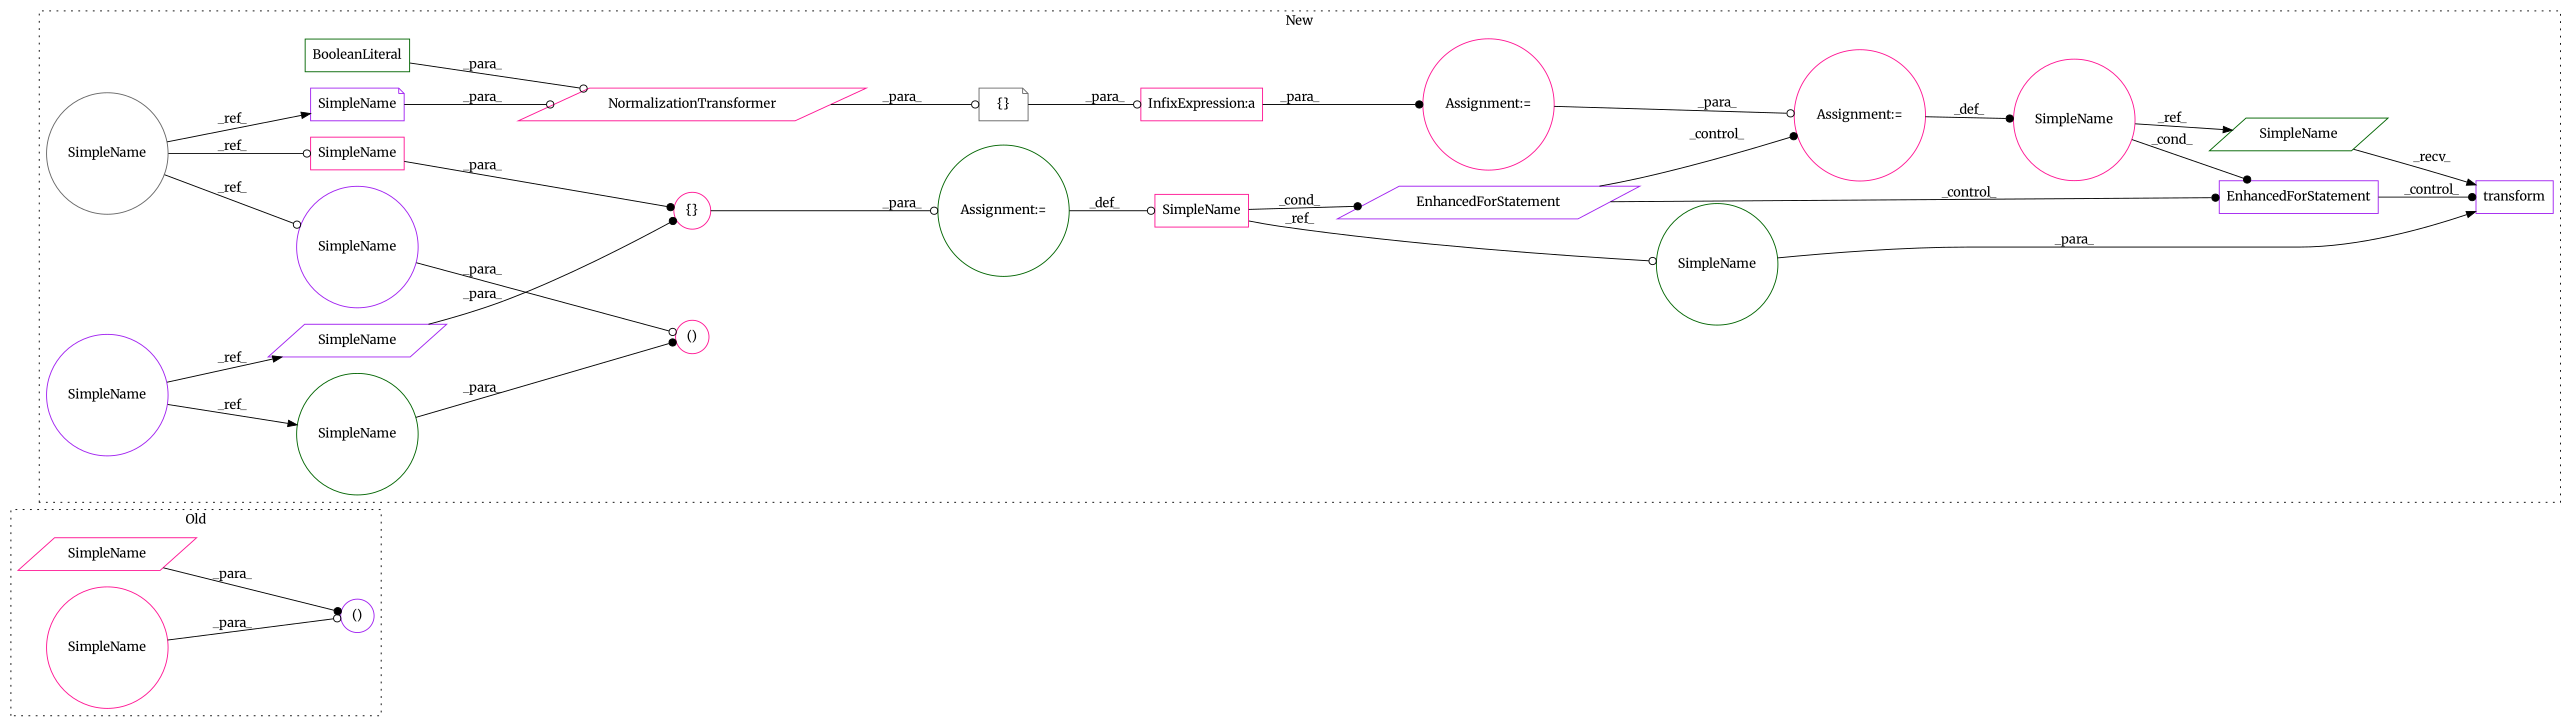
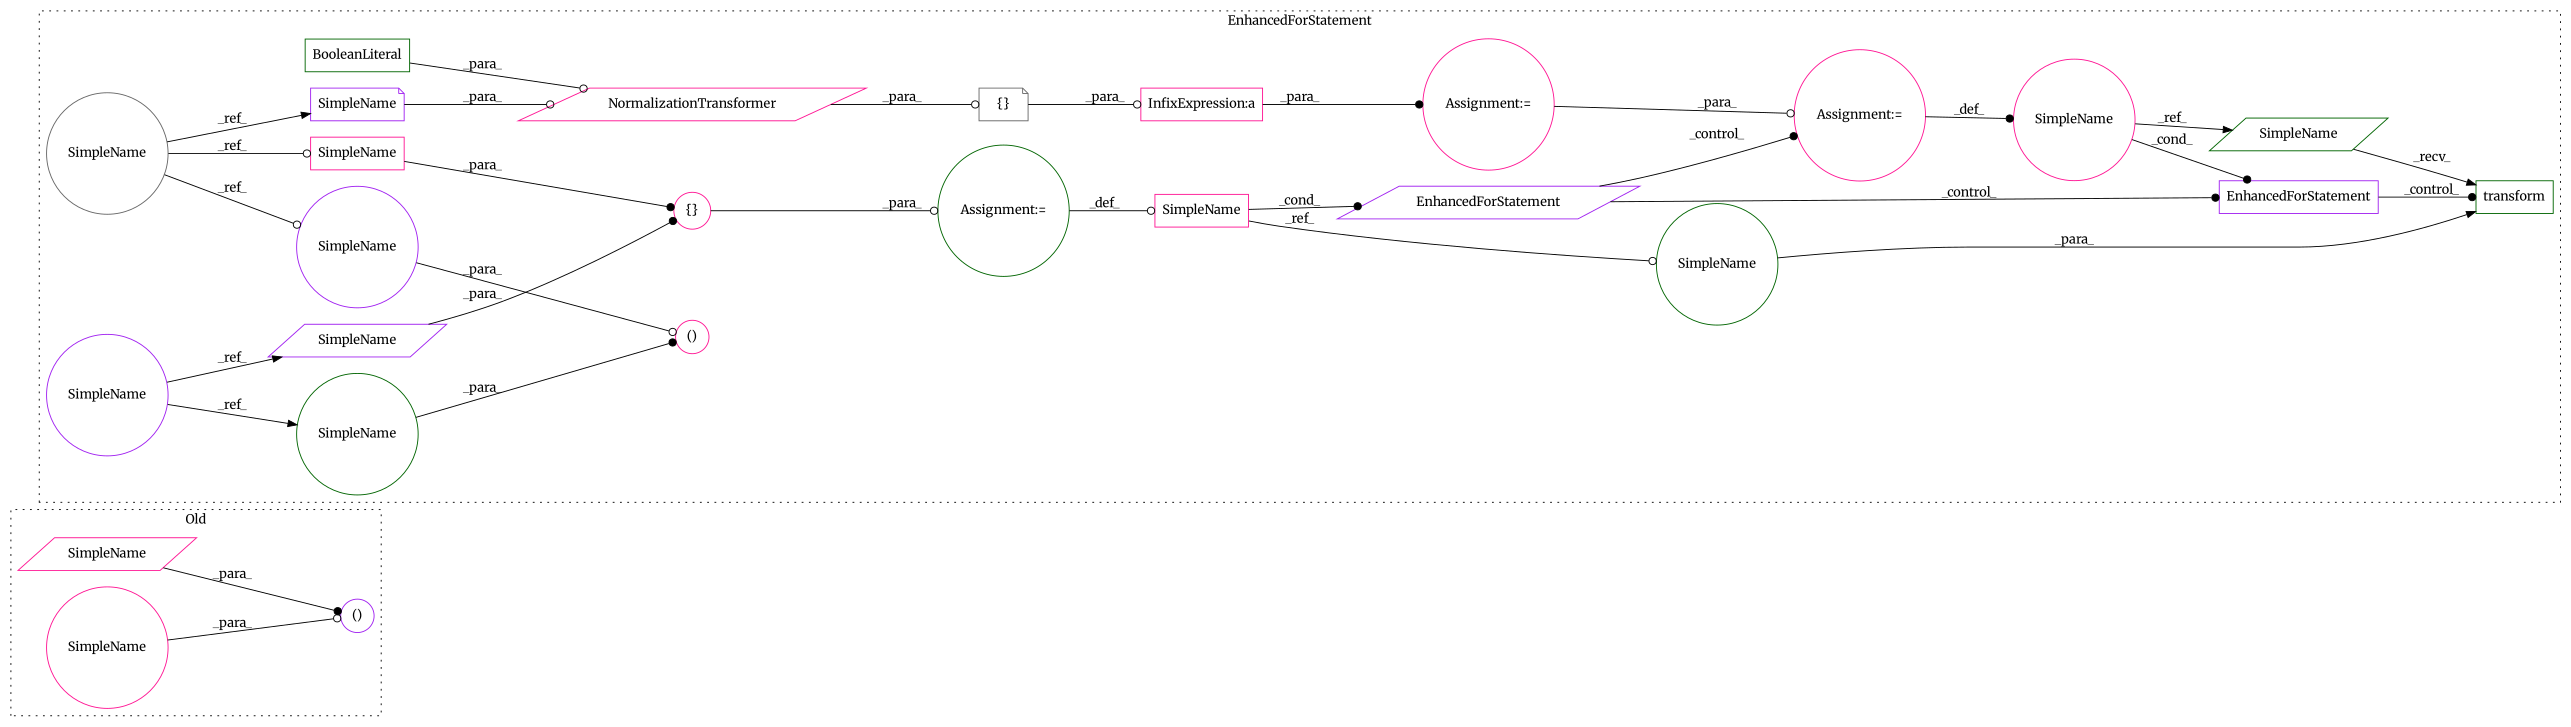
(1300, 21) -> (1300, 21)
(2515, 197) -> (2515, 197)
